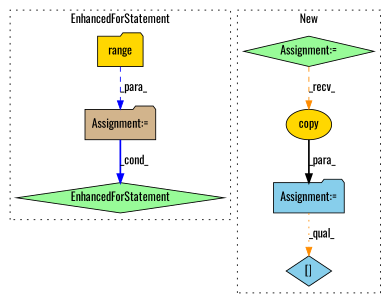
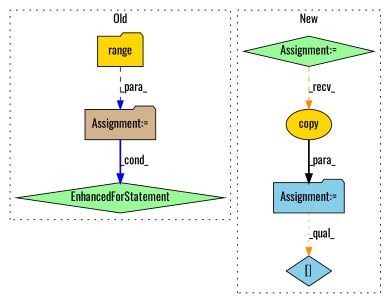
(120, 20) -> (120, 20)
